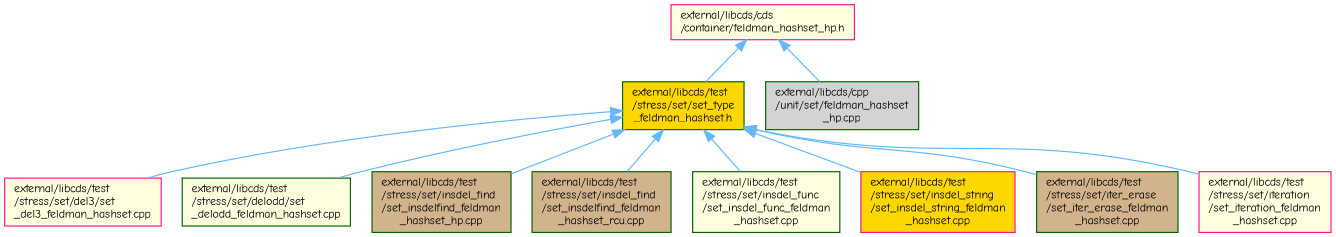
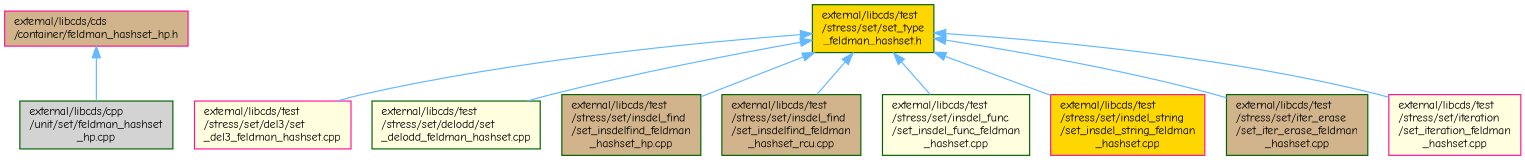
(763, 22) -> (96, 29)
(722, 65) -> none
